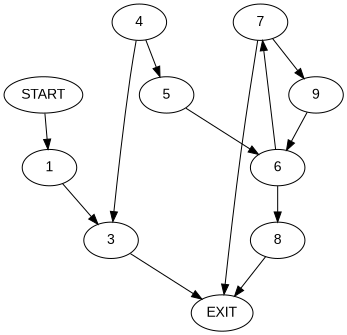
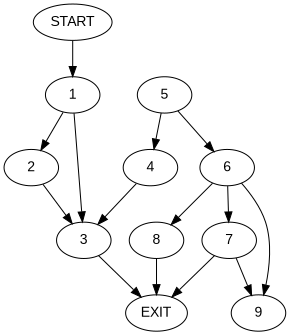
(151, 54) -> (159, 126)
(299, 127) -> (268, 231)
none -> (31, 168)
